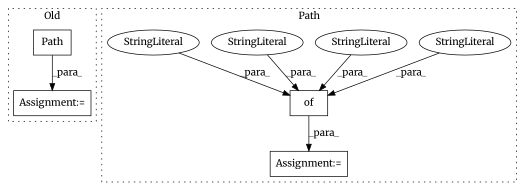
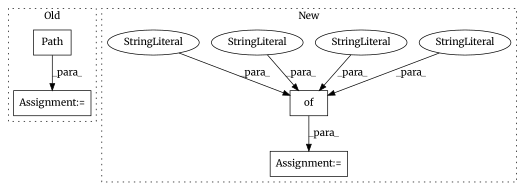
(309, 16) -> (309, 16)
